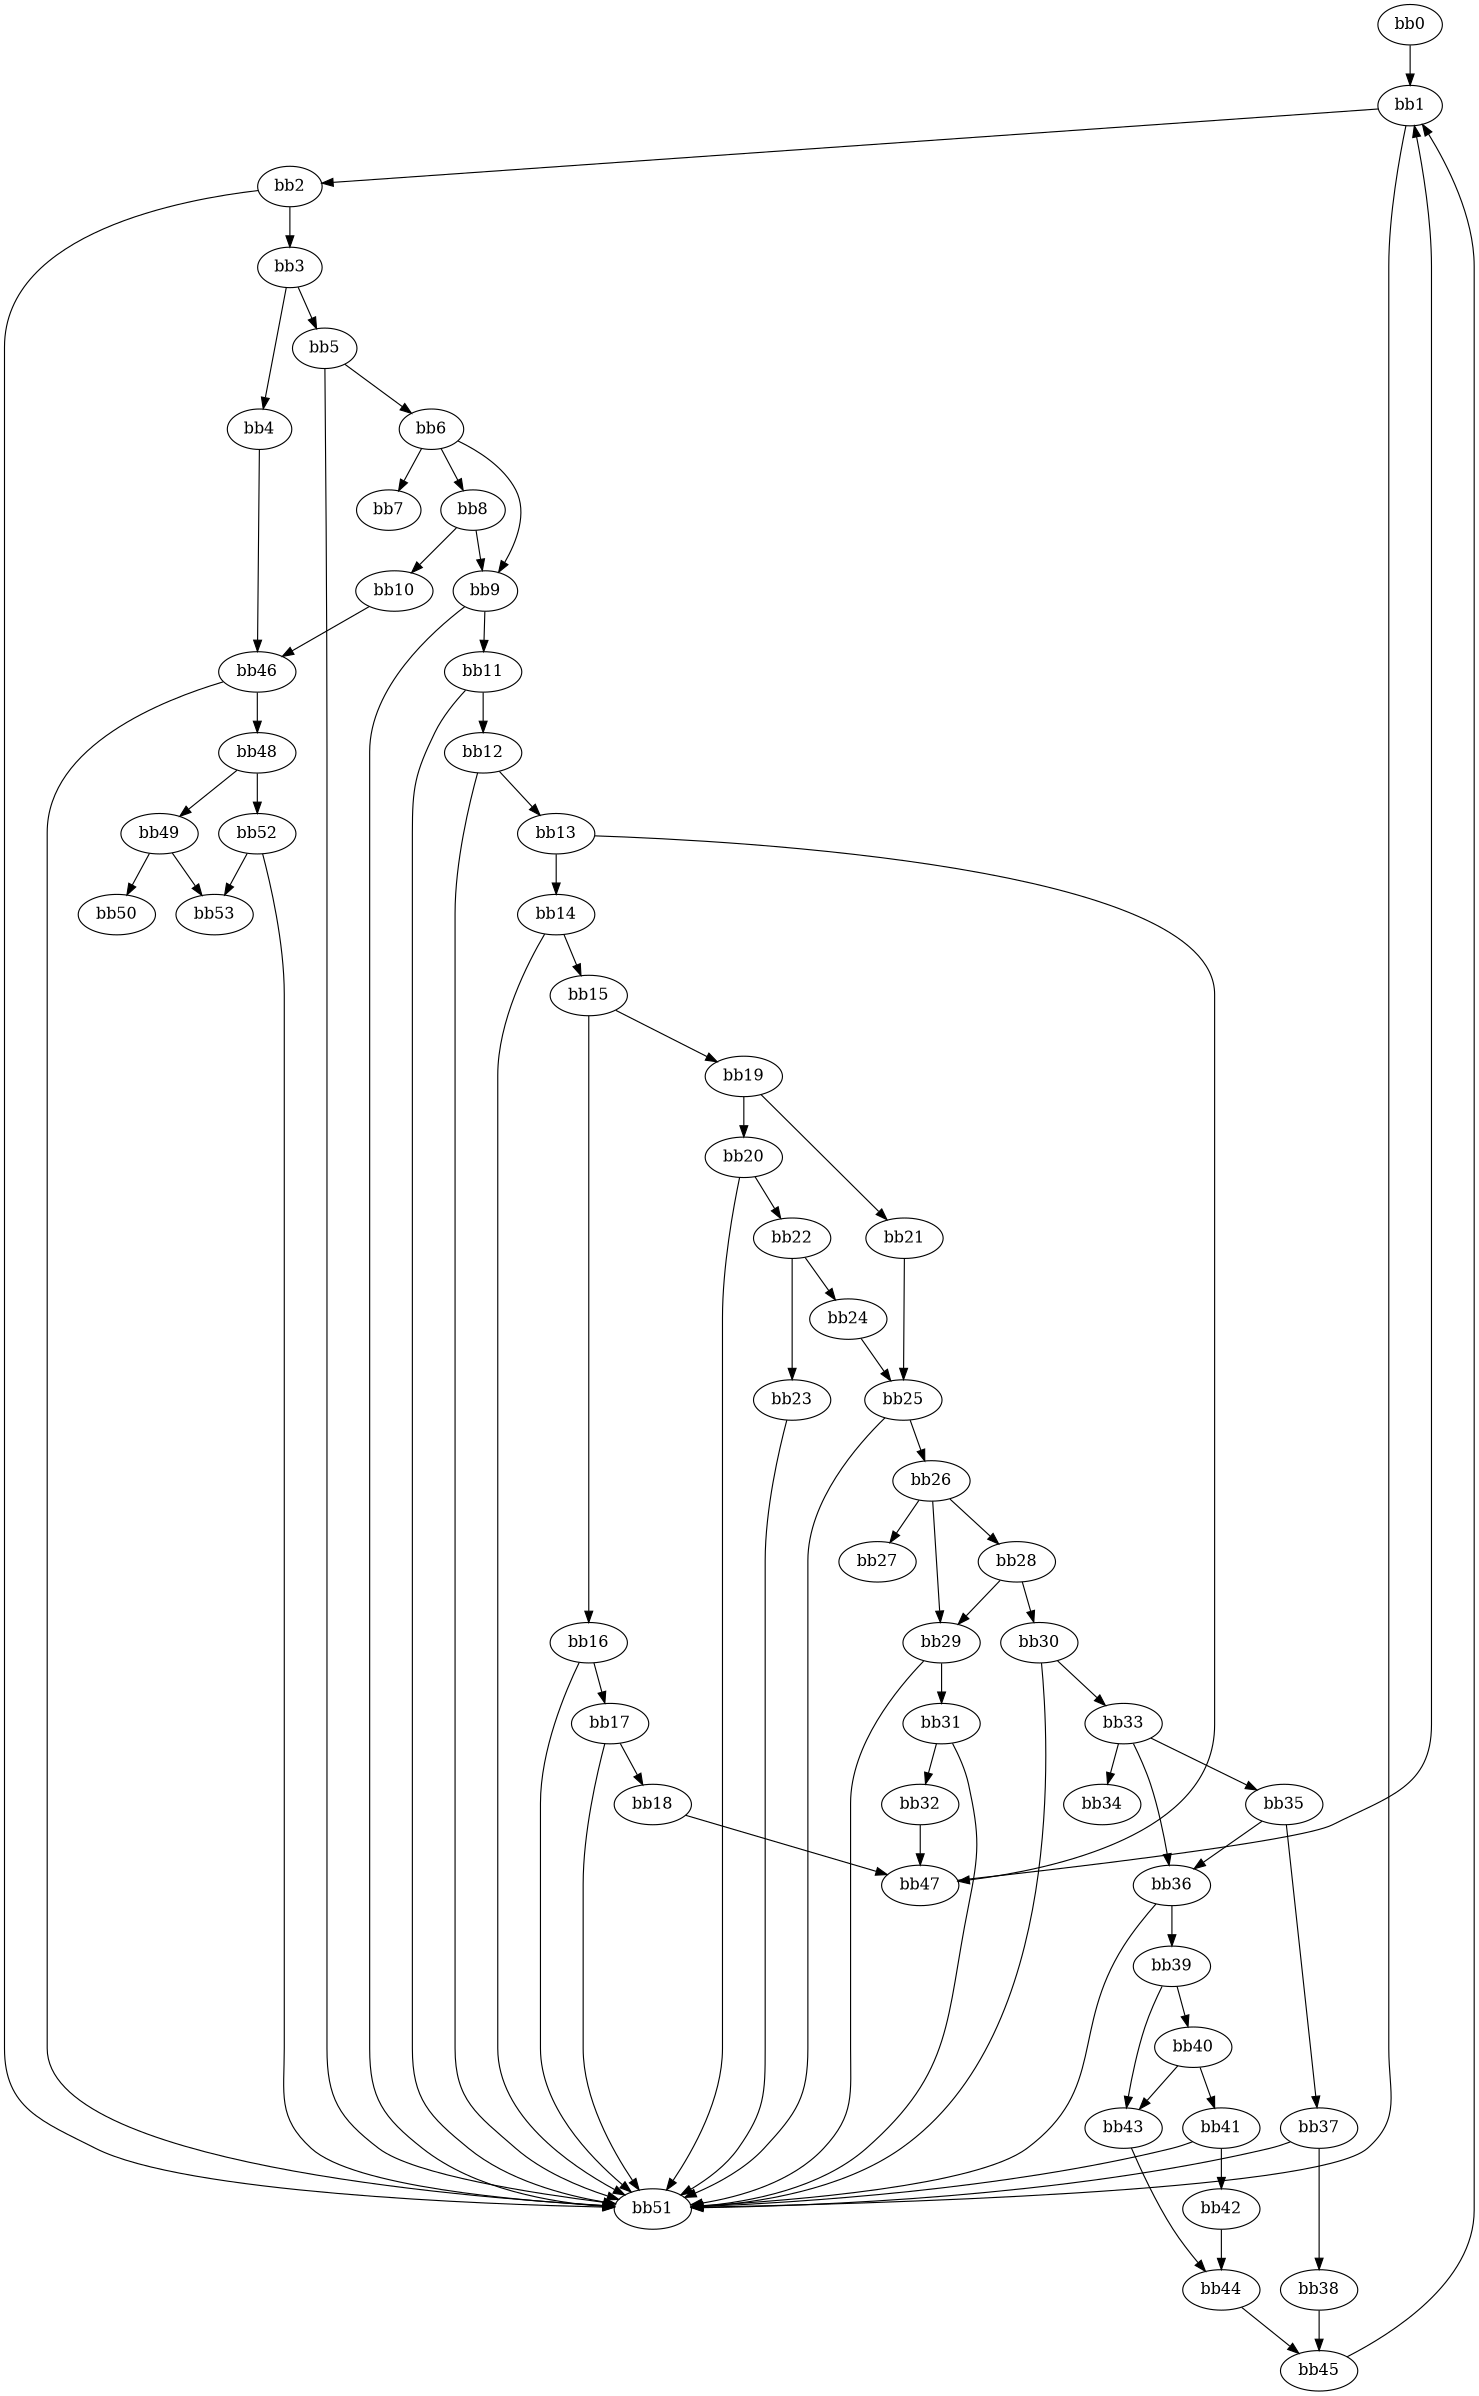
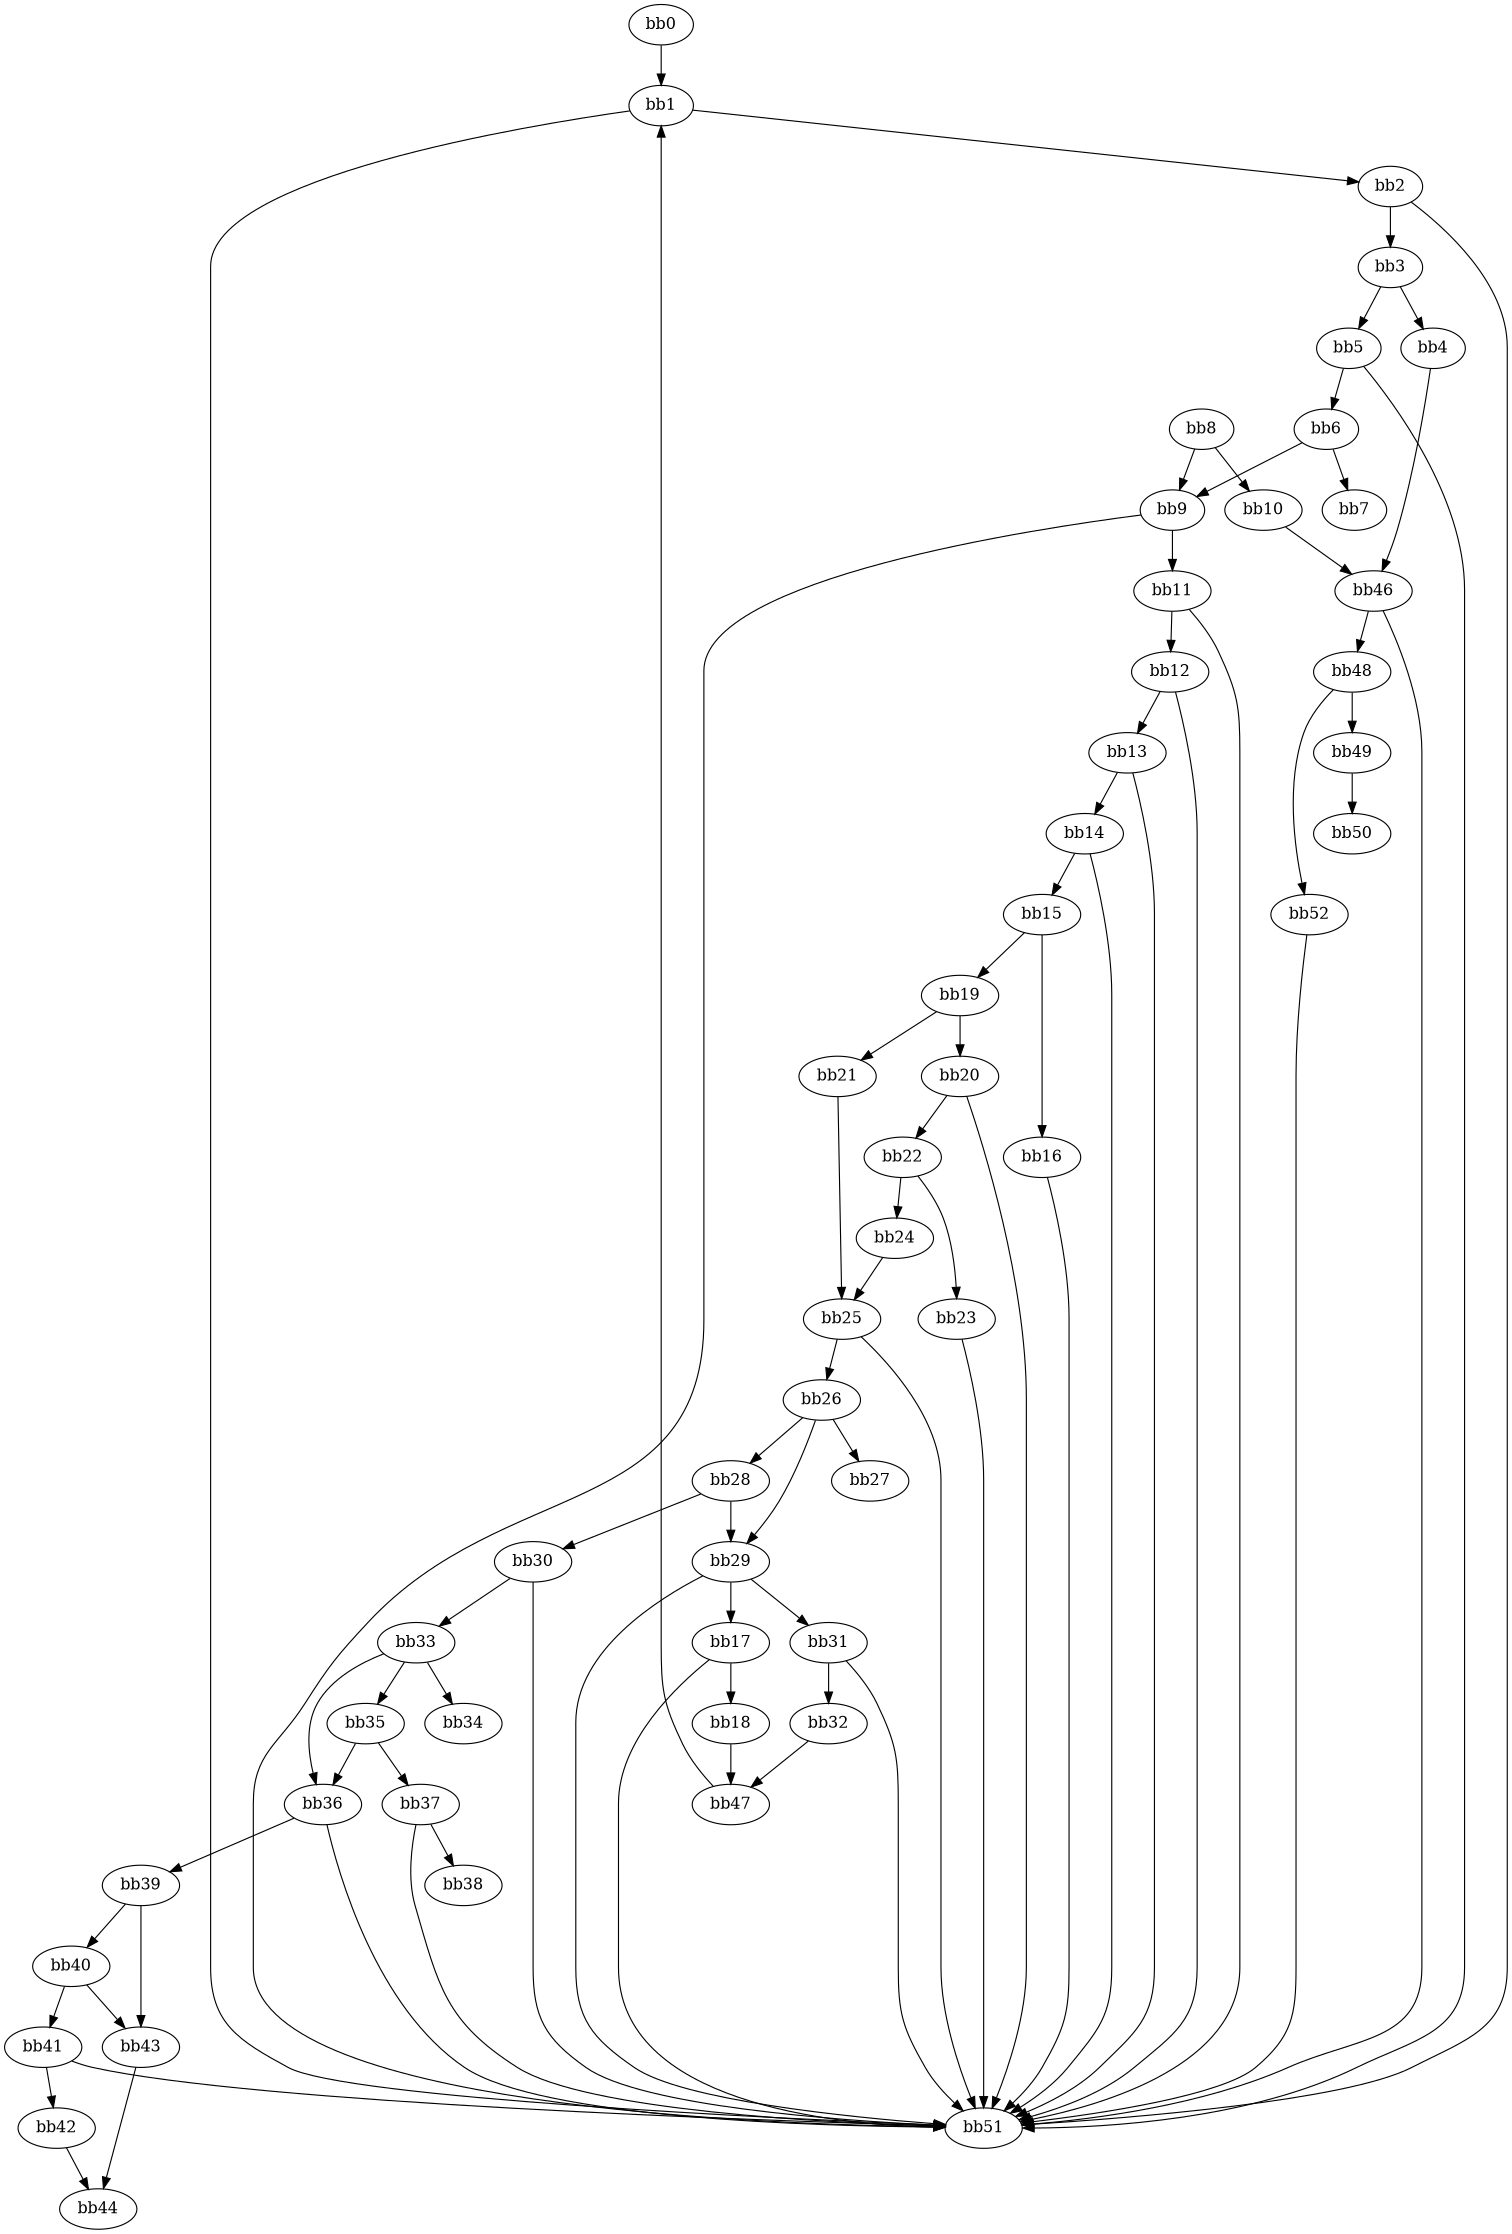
(449, 464) -> none
(215, 915) -> none
(1215, 1184) -> (1154, 1472)
(598, 1677) -> (731, 1597)
(1319, 2371) -> none
